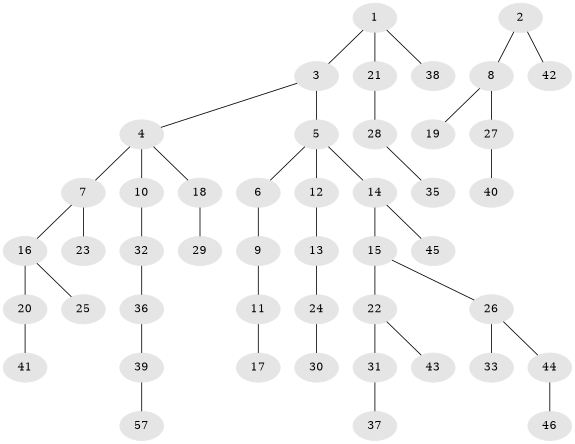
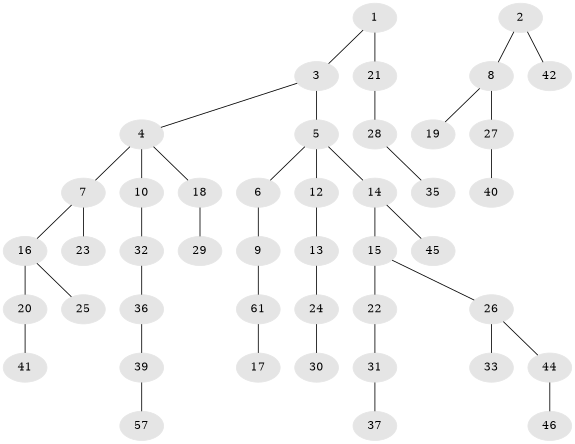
(433, 76) -> none
(258, 309) -> (258, 309)
(433, 368) -> none
